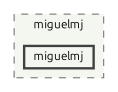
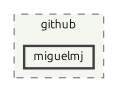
(59, 25) -> (59, 25)
